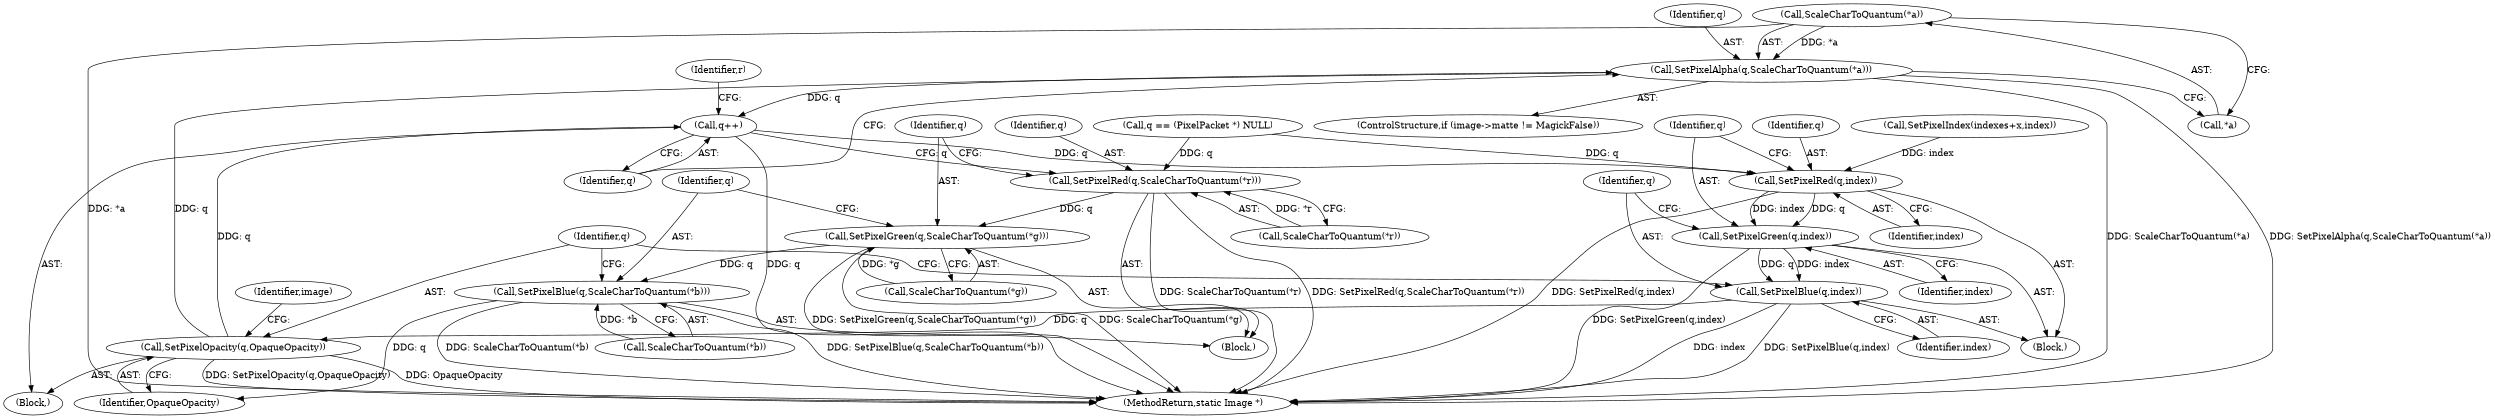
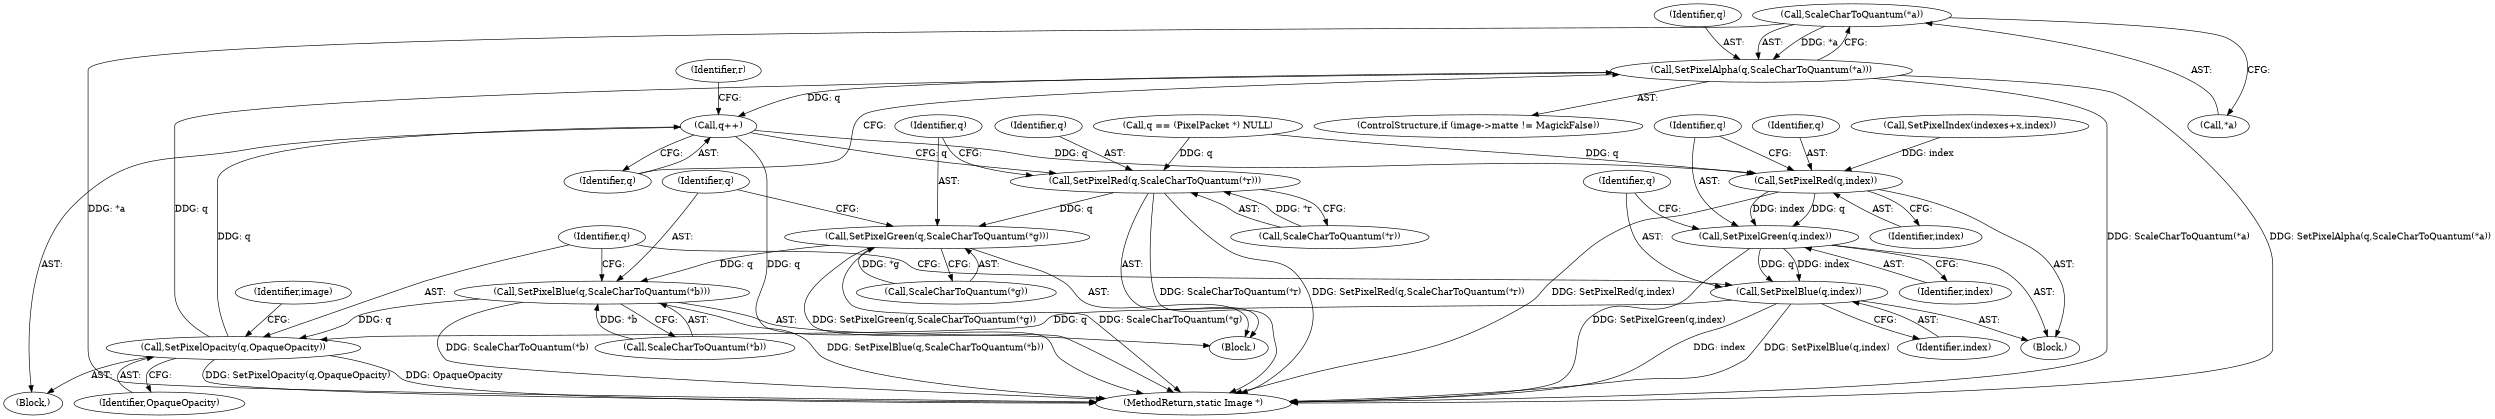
(2059, 78) -> (1836, 50)
(385, 362) -> (390, 308)
